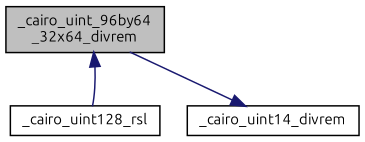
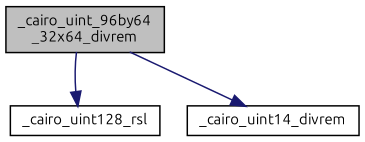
(95, 87) -> (75, 72)
